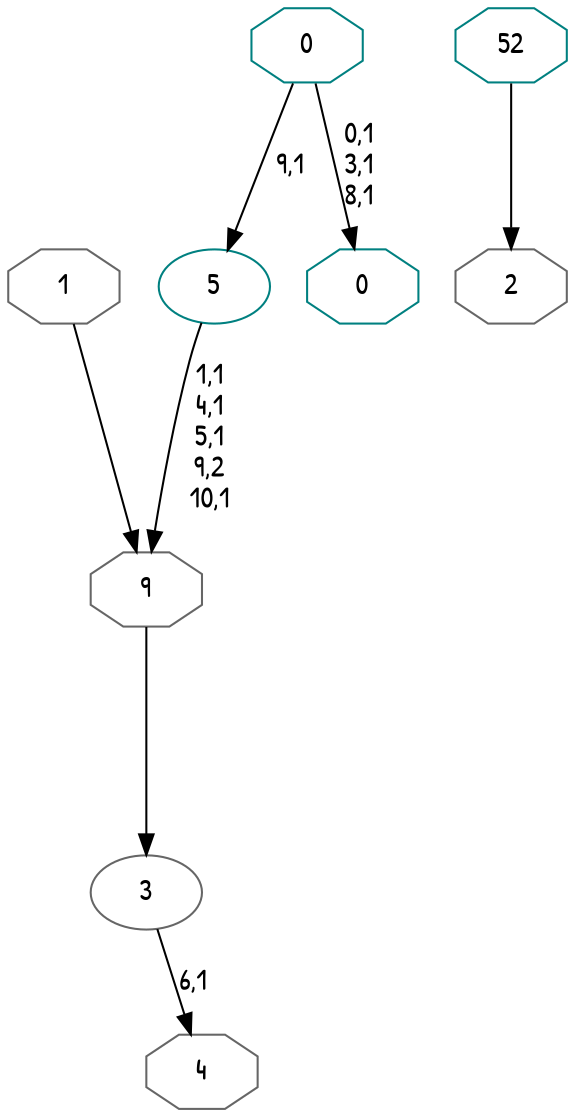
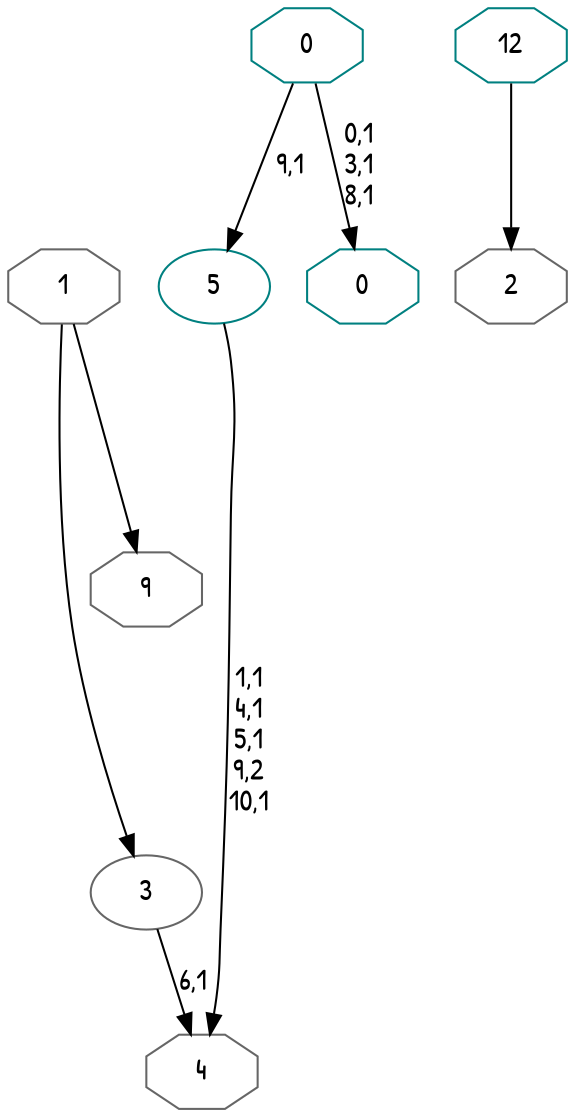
(511, 45) -> (511, 45)
(174, 426) -> (229, 669)
(146, 731) -> (67, 584)
